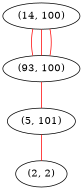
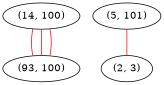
(41, 95) -> none
(41, 174) -> (127, 69)
